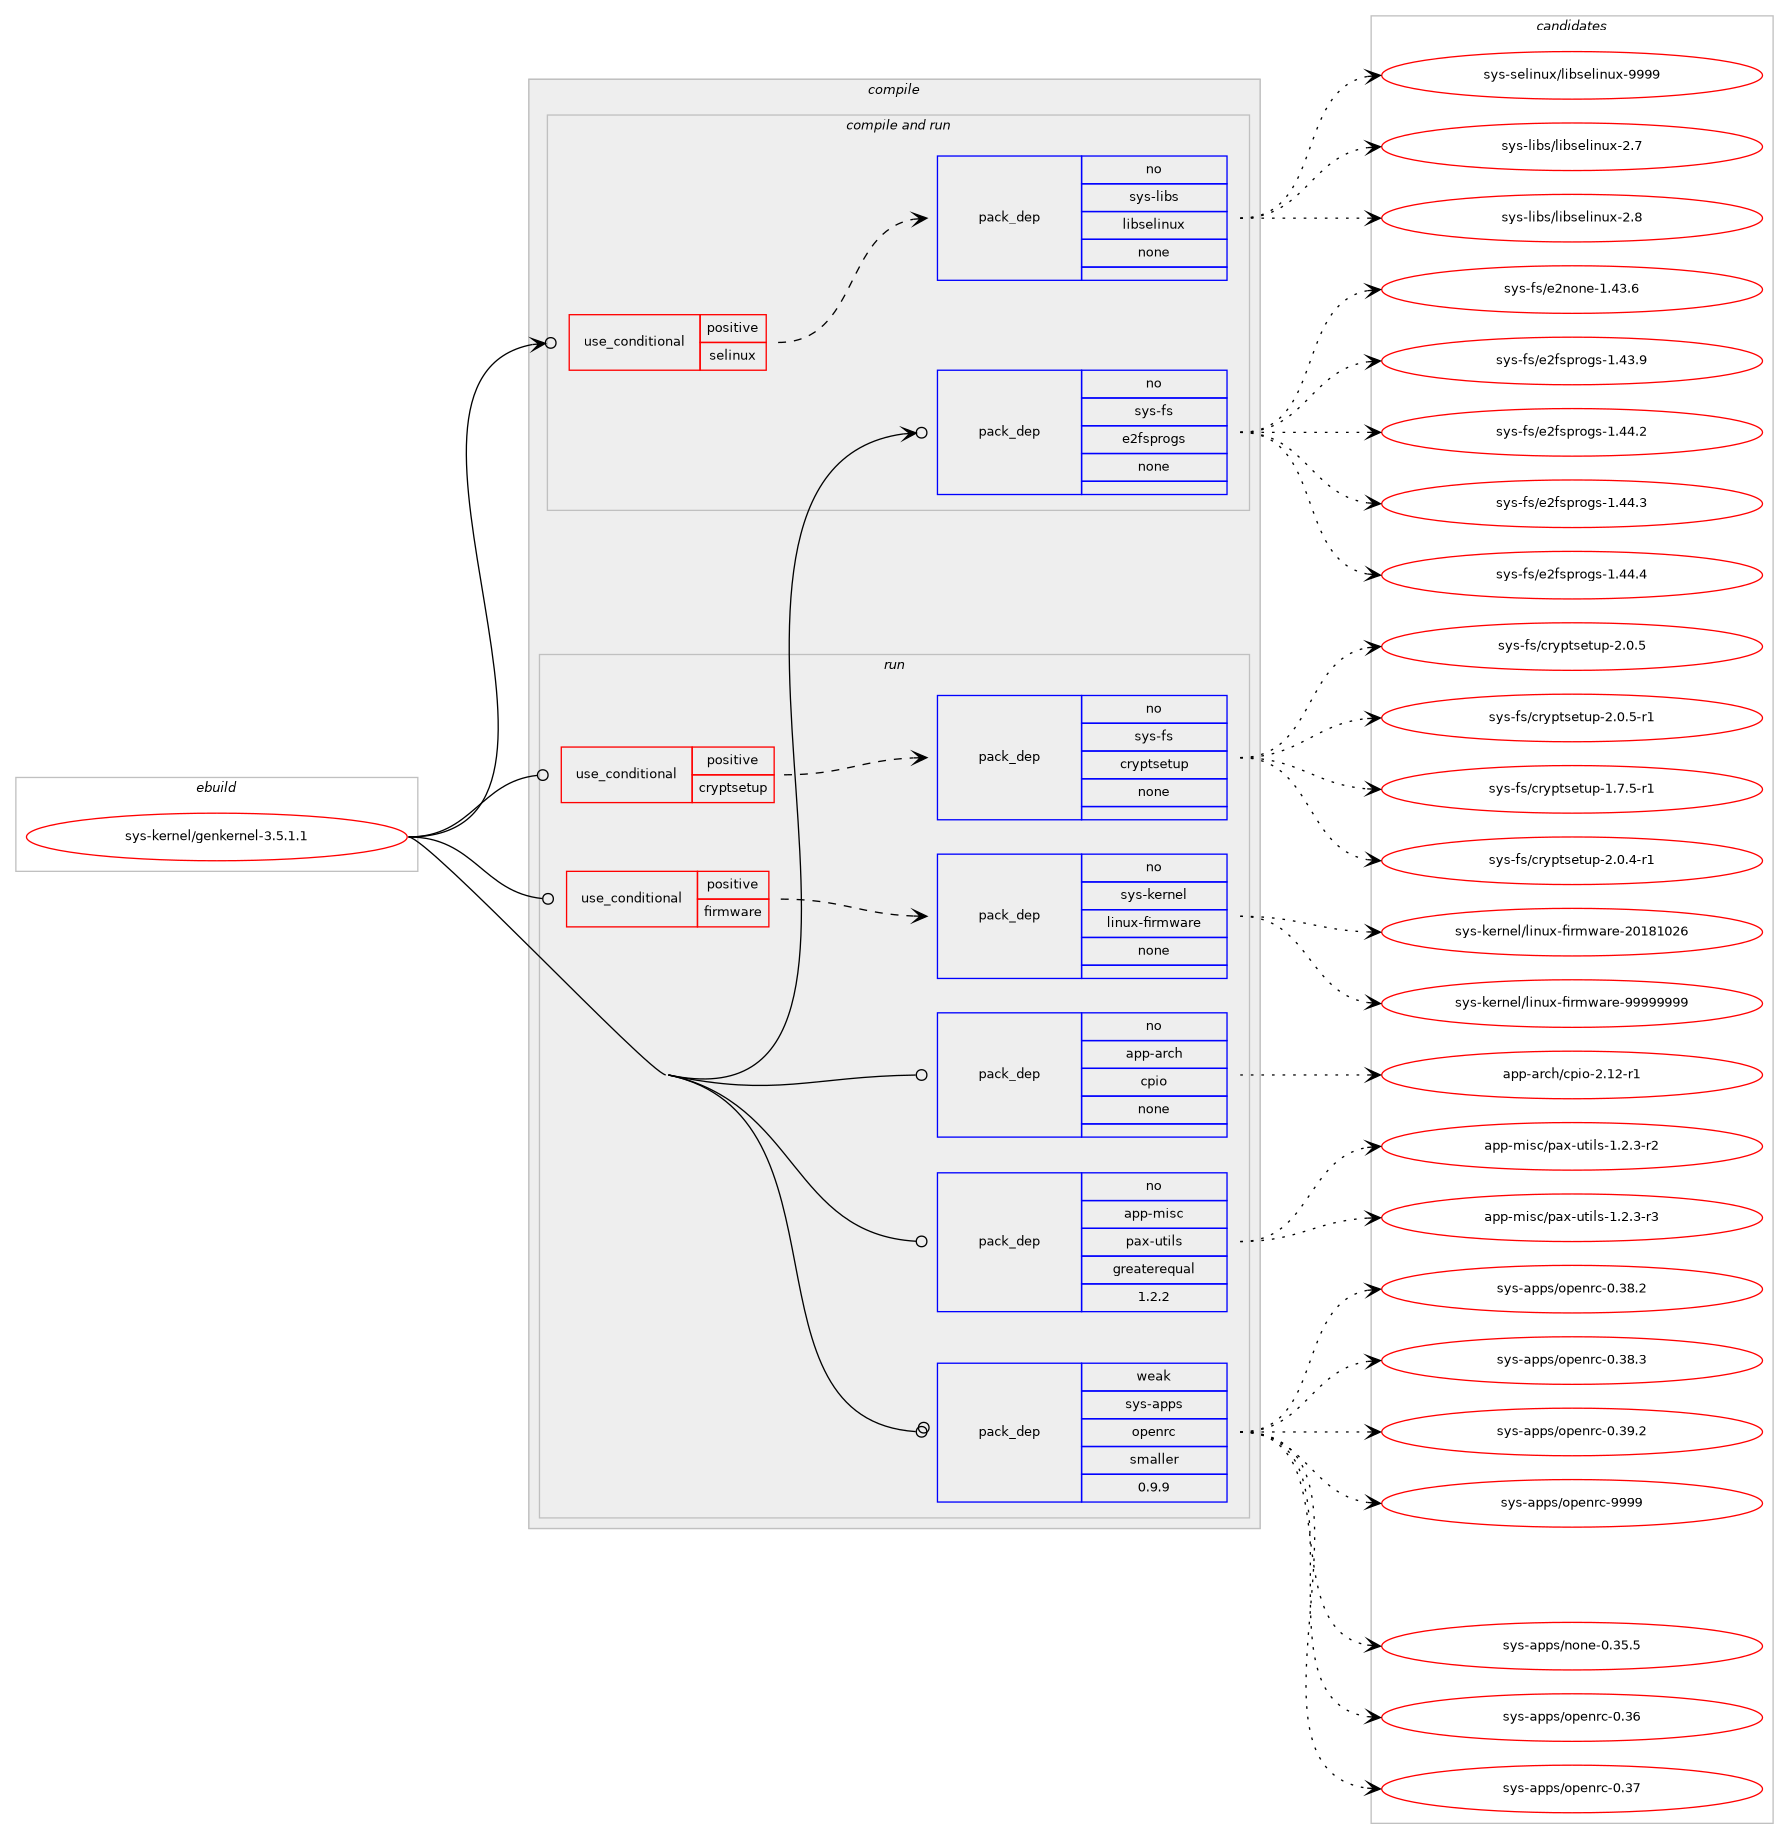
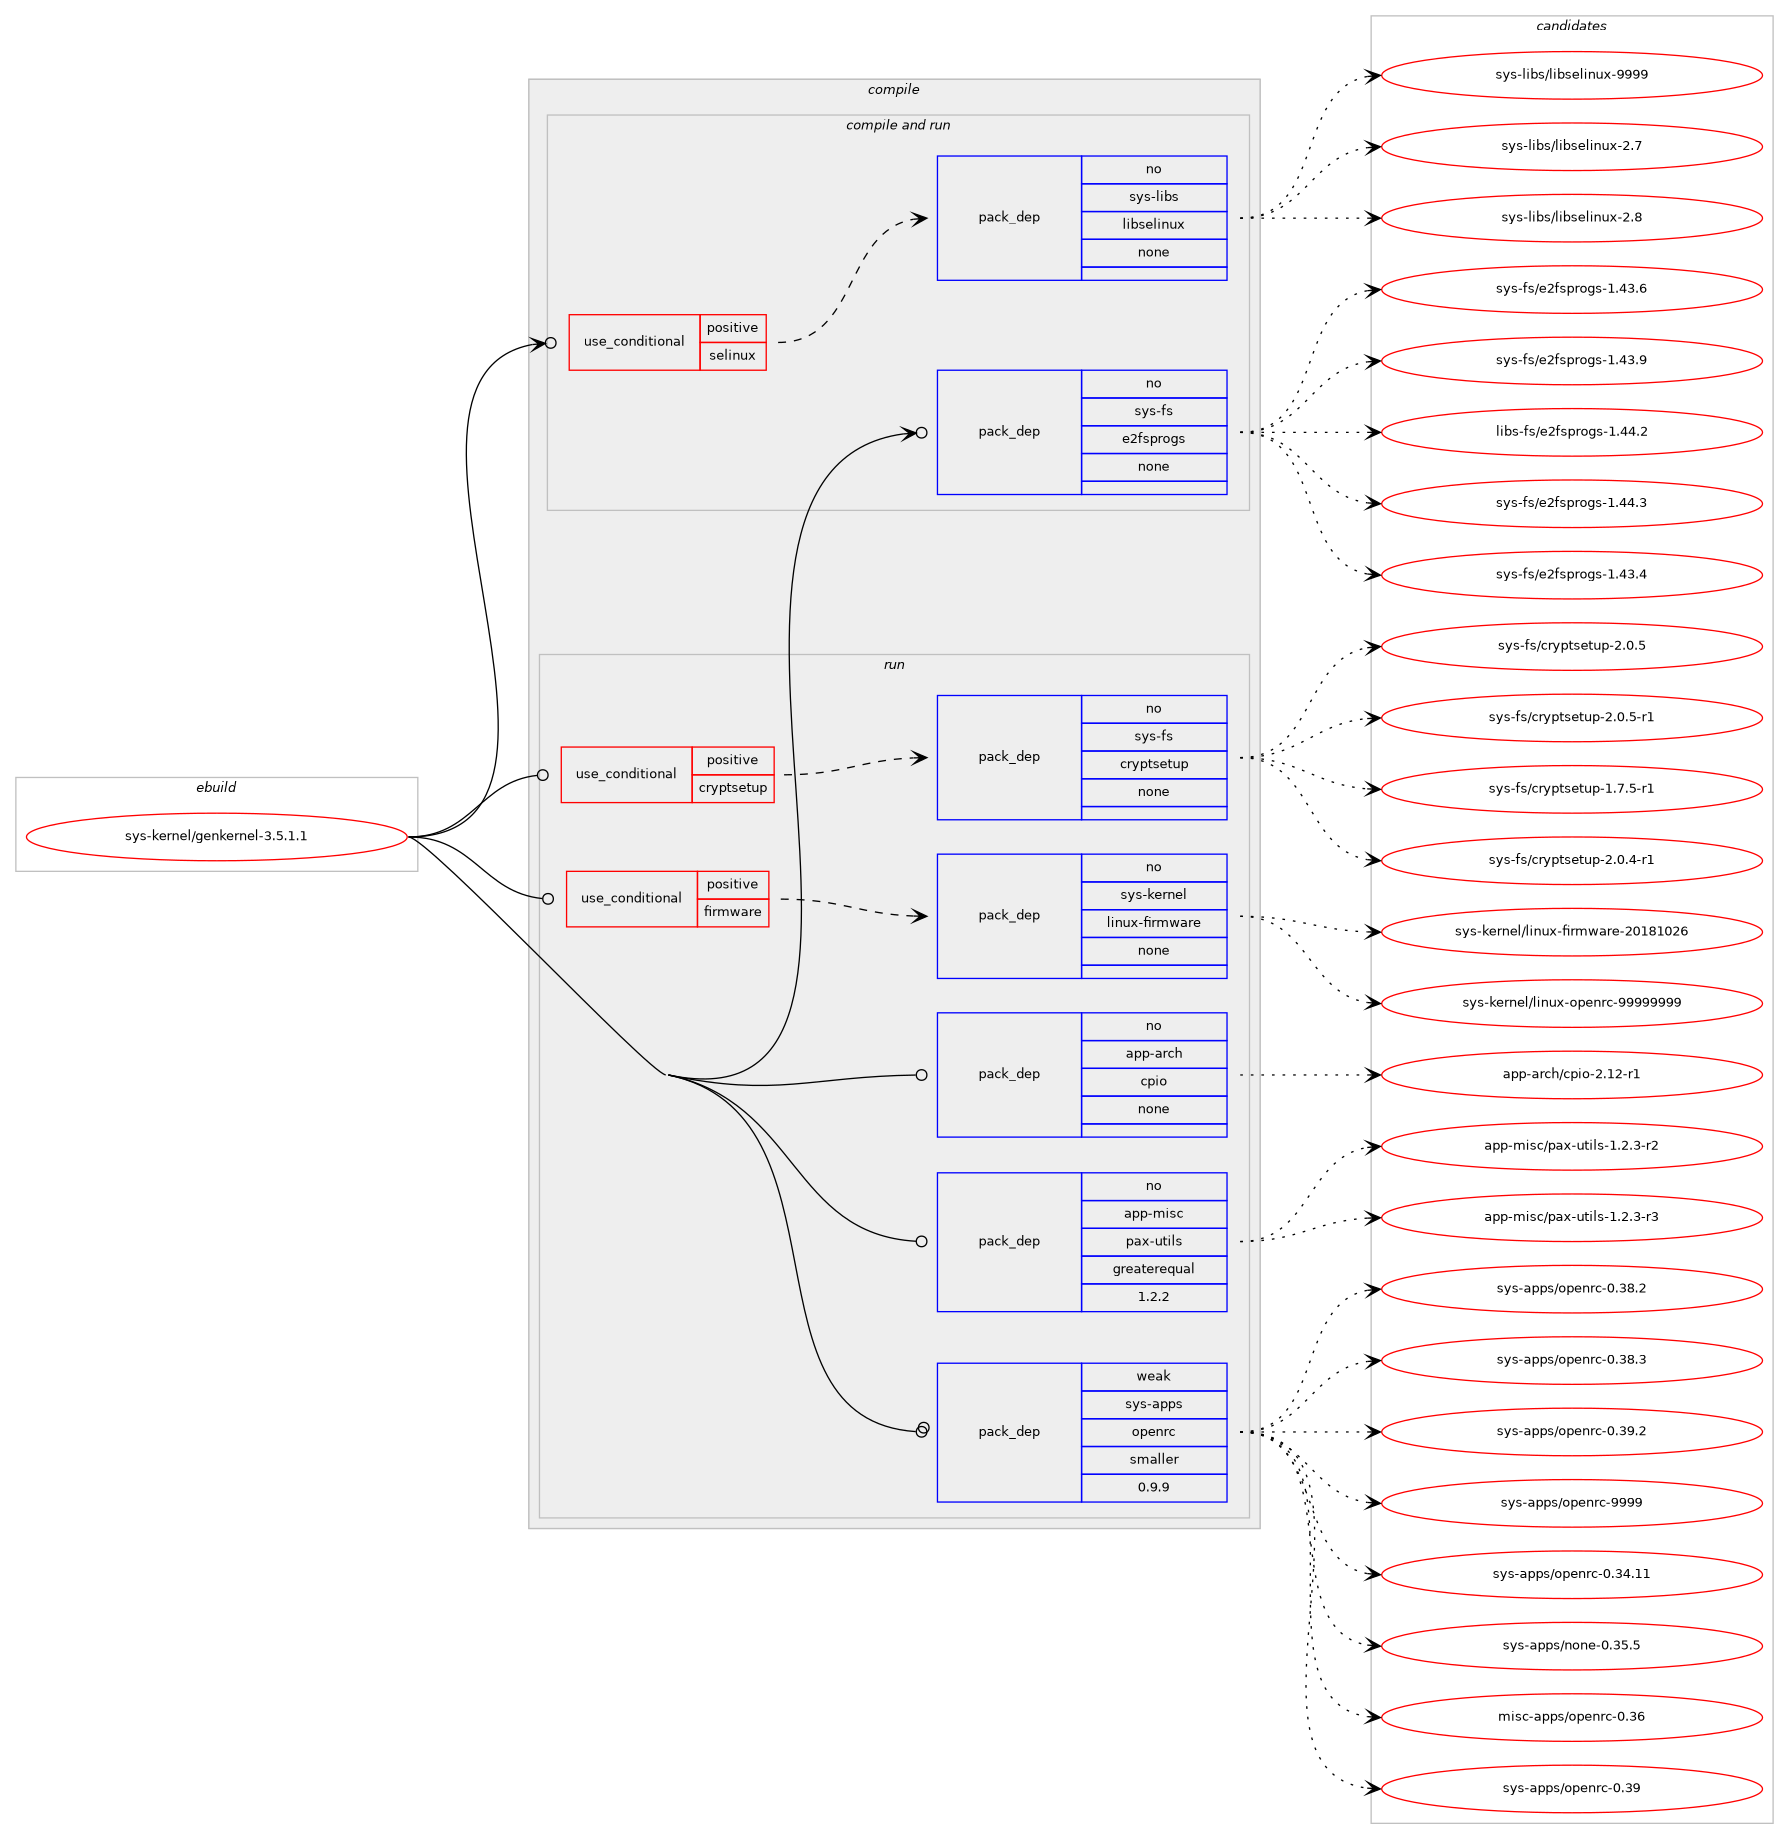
(1572, 75) -> (1572, 75)
(1572, 290) -> (1572, 290)
(1572, 432) -> (1572, 432)
(1572, 575) -> (1572, 575)
(1572, 1004) -> (1572, 1004)
none -> (1572, 1575)
(1572, 1718) -> (1572, 1718)
(1572, 1789) -> (1572, 1789)
